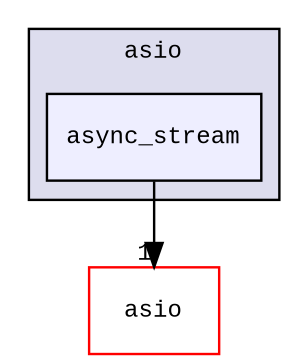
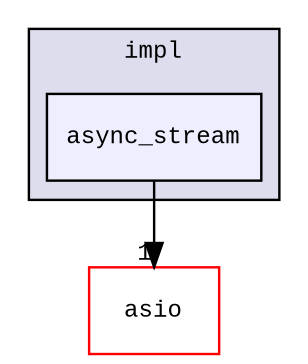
(154, 52) -> (154, 52)
